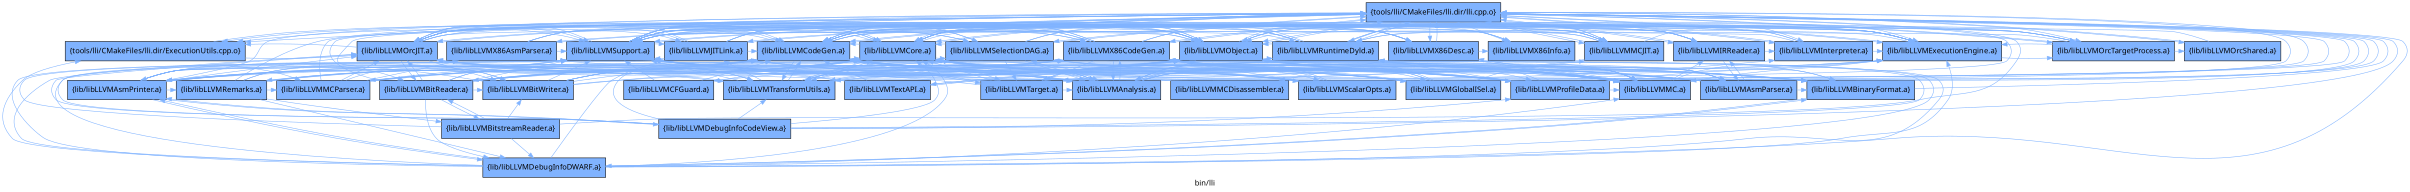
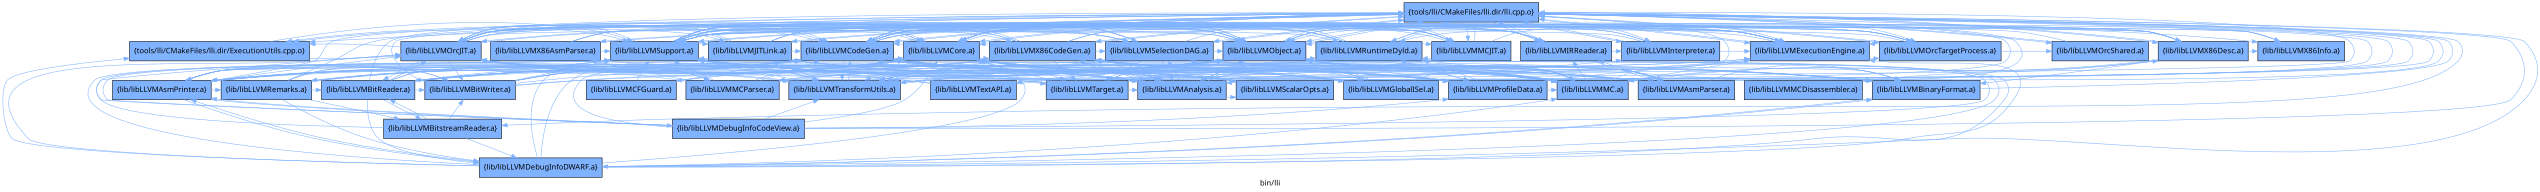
(655, 69) -> (1098, 51)
(1411, 117) -> (2029, 106)
